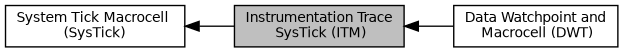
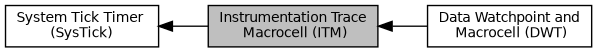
(95, 26) -> (82, 26)
(319, 26) -> (293, 26)
